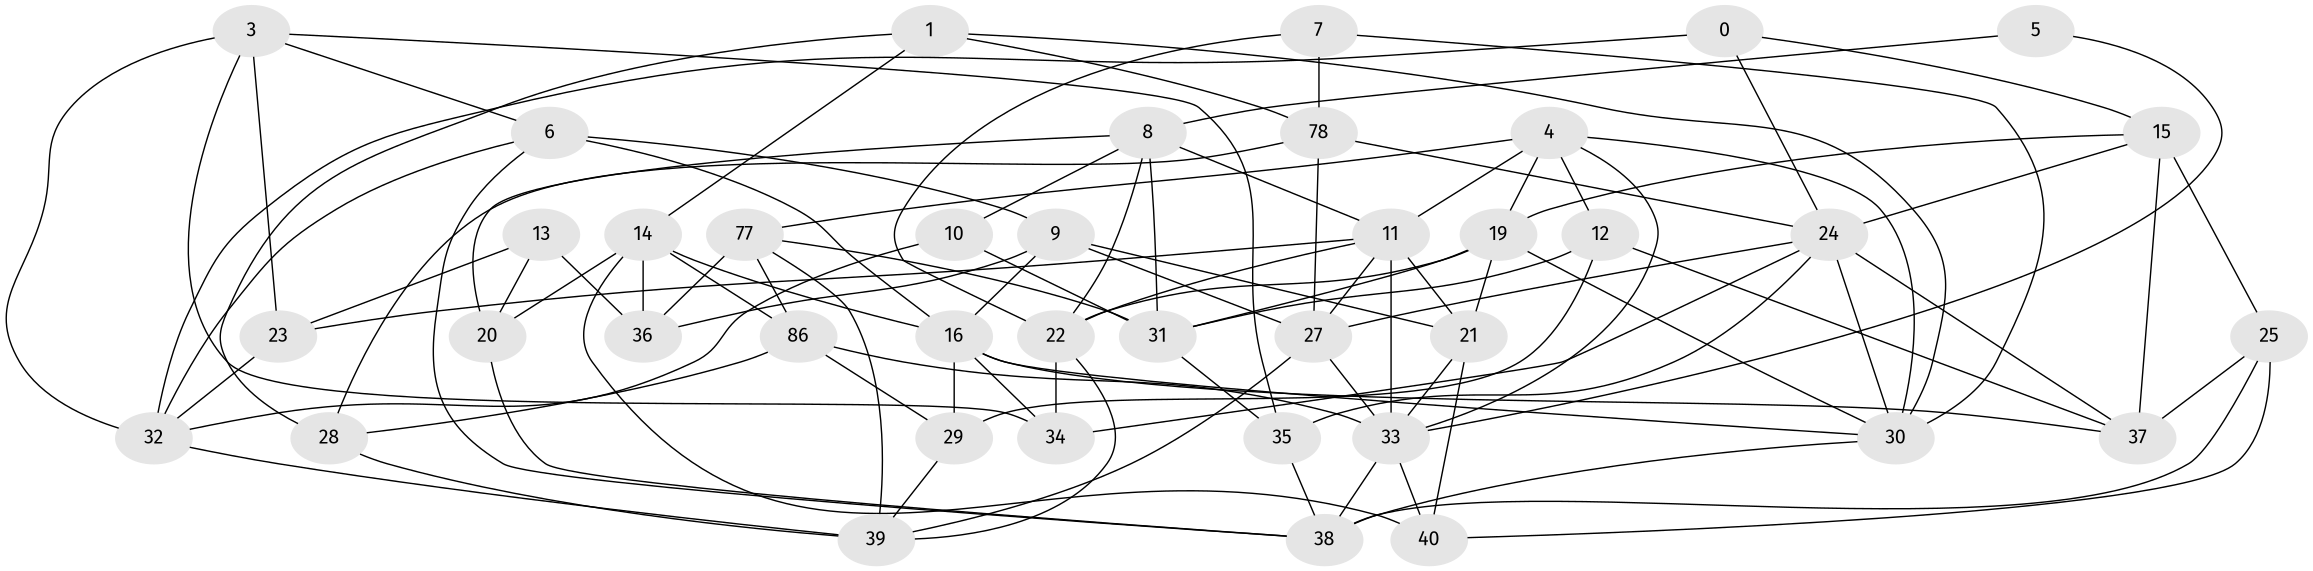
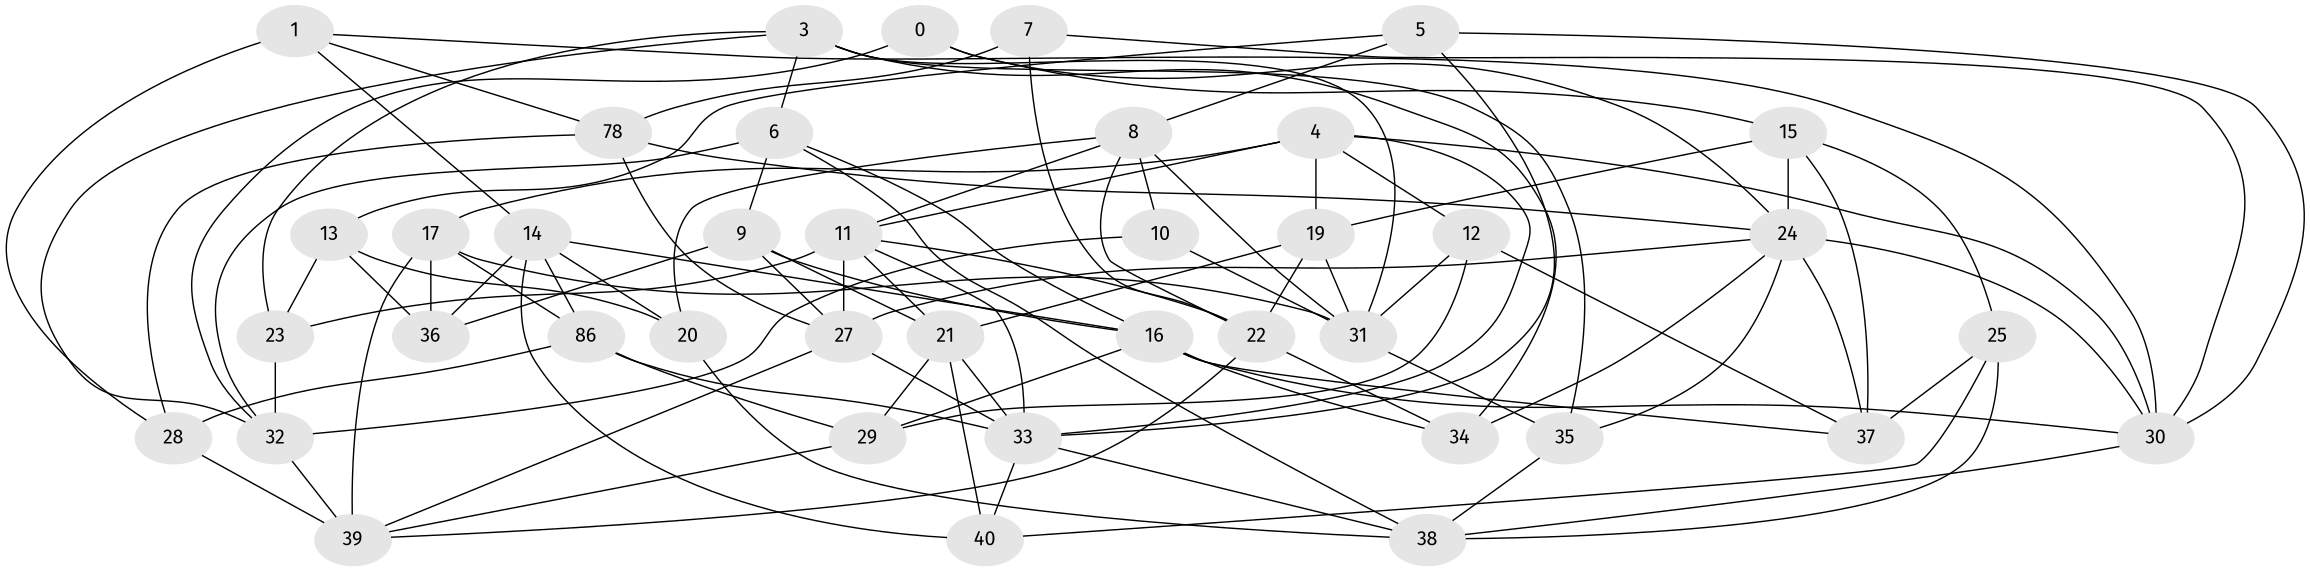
none -> (752, 100)
none -> (1370, 112)
(745, 235) -> (431, 235)
(1696, 339) -> (2046, 61)
none -> (907, 387)
